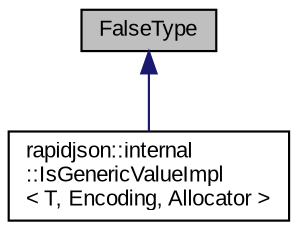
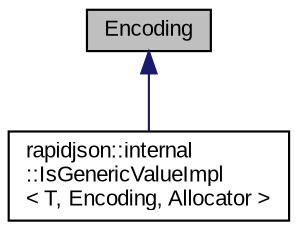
(149, 30) -> (149, 30)
